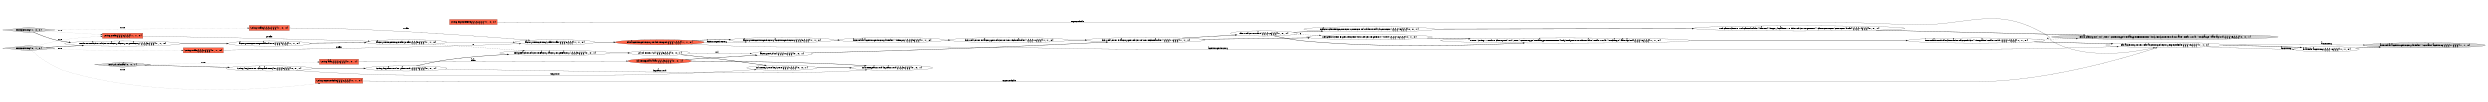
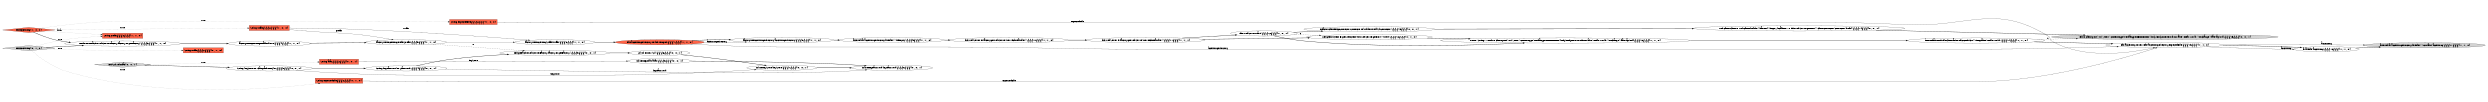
none -> (243, 21)
(29, 30) -> (29, 30)
(60, 31) -> (60, 31)
(255, 38) -> (341, 33)
(371, 48) -> none
(782, 54) -> none
(473, 60) -> (473, 60)
(660, 61) -> (660, 61)
